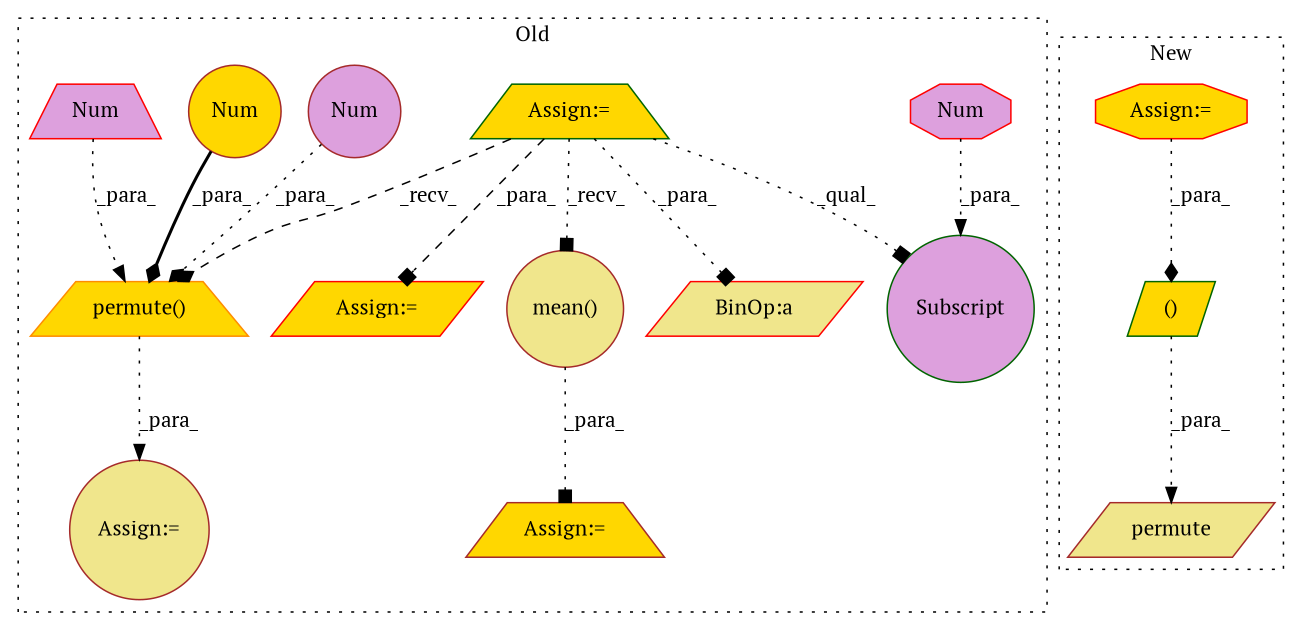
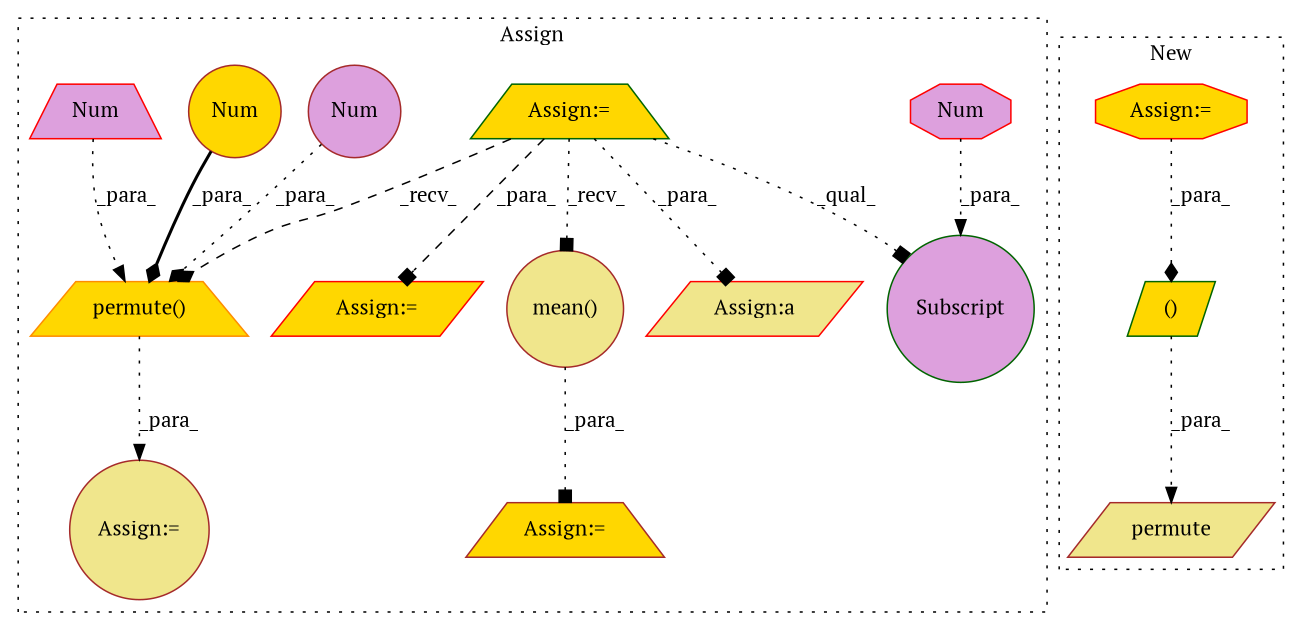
(533, 36) -> (533, 36)
(755, 309) -> (755, 309)
